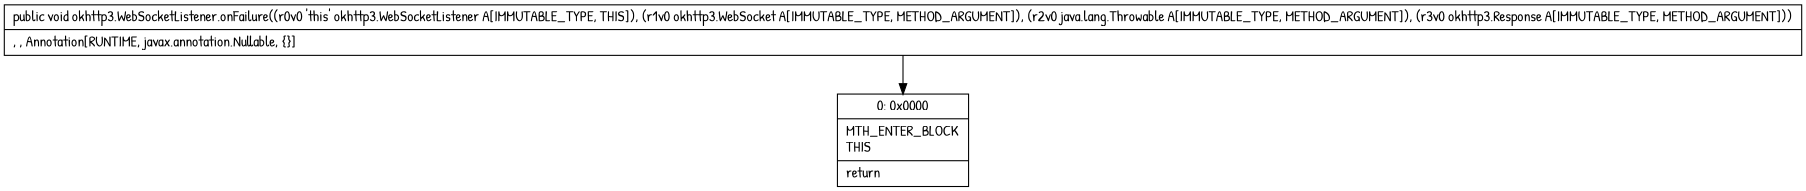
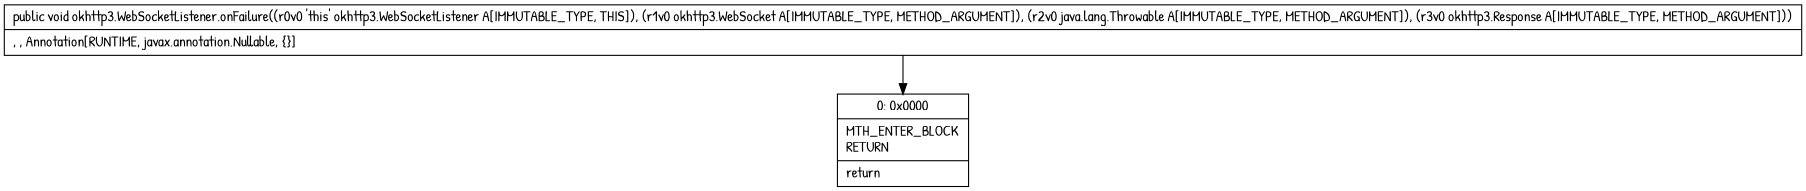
(859, 147) -> (868, 147)
